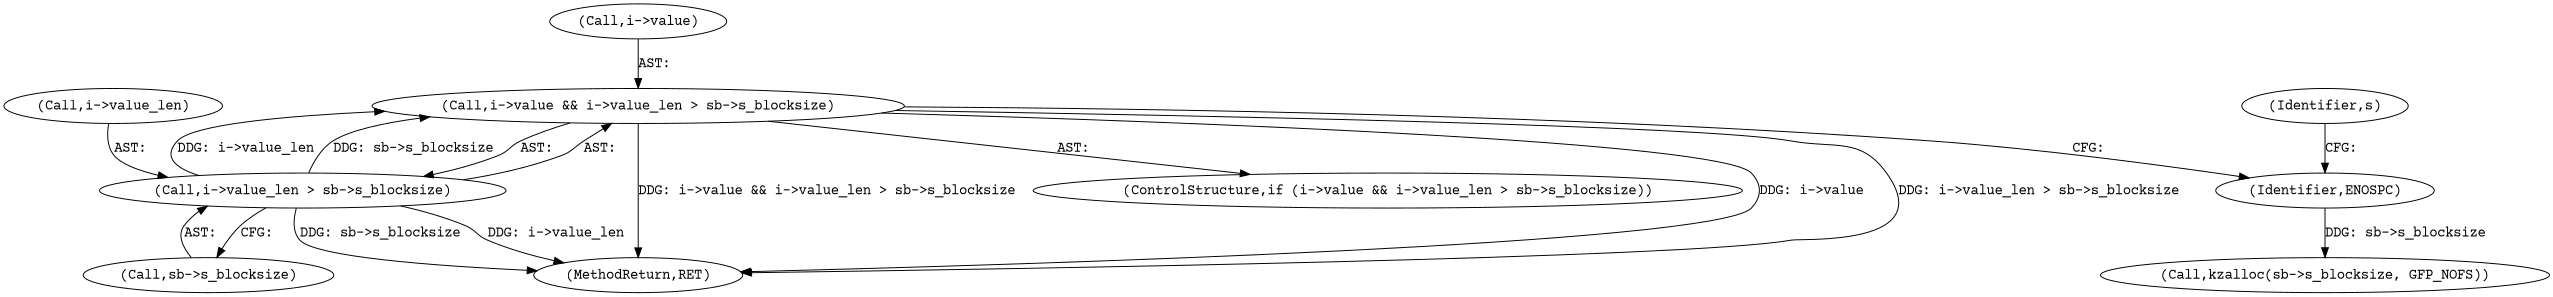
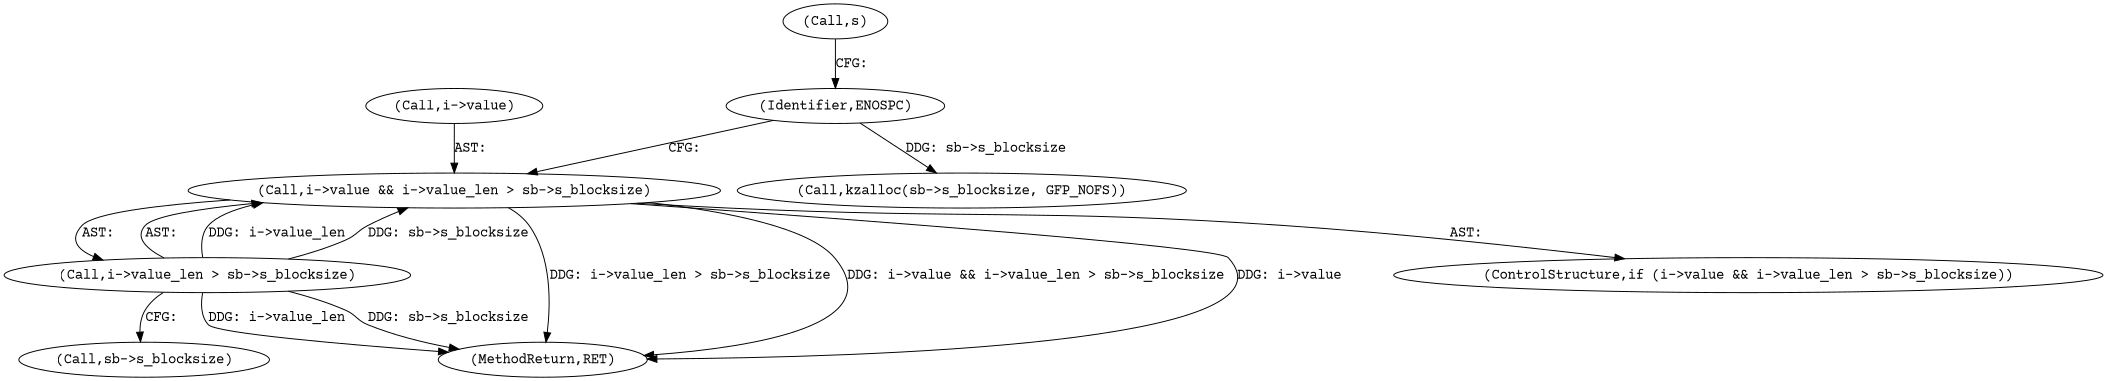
(113, 106) -> none
(2325, 106) -> (835, 21)
(1740, 129) -> (655, 146)
(181, 232) -> none
